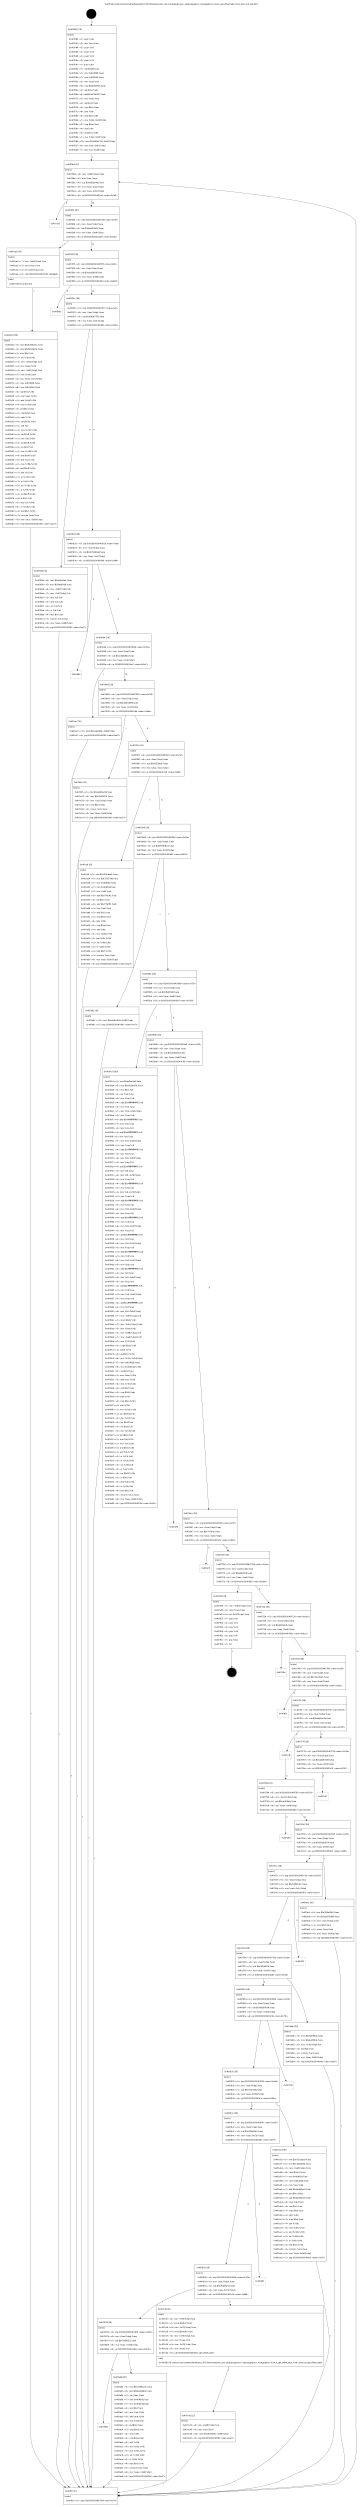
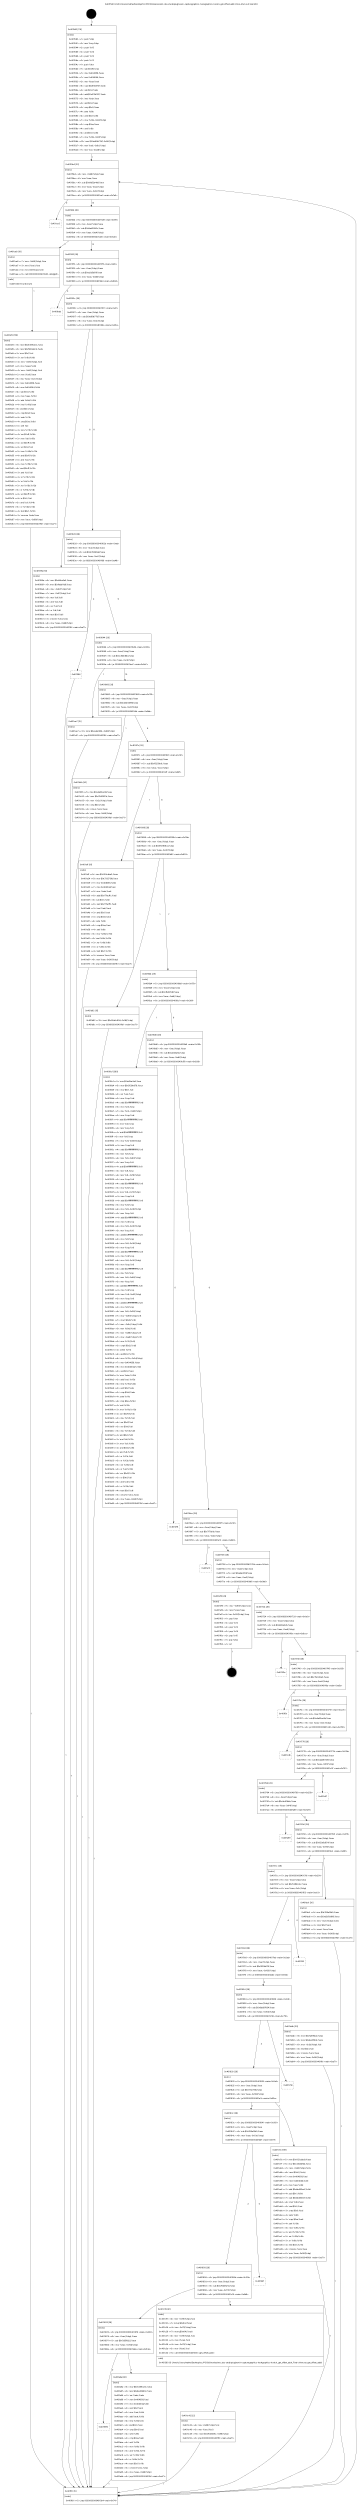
(59, 1561) -> (65, 1584)
(286, 1769) -> (304, 1775)
(300, 1999) -> none
